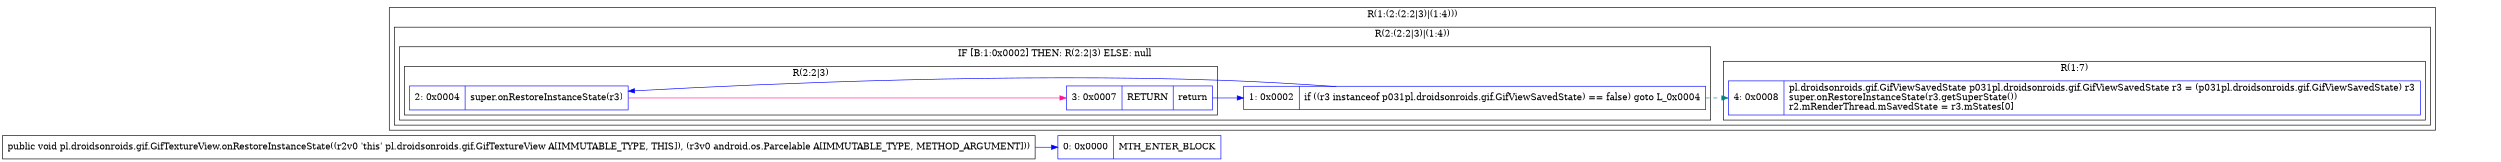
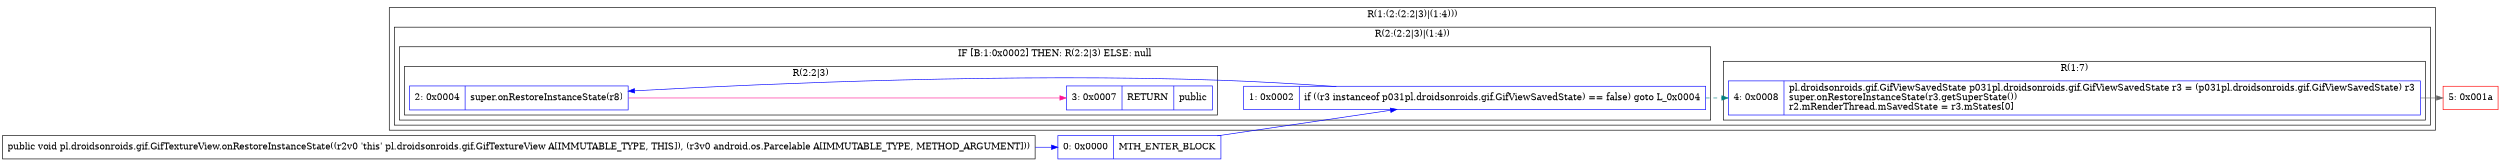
(547, 98) -> (547, 98)
(1193, 98) -> (1193, 98)
(1225, 98) -> (1304, 123)
none -> (2471, 98)
